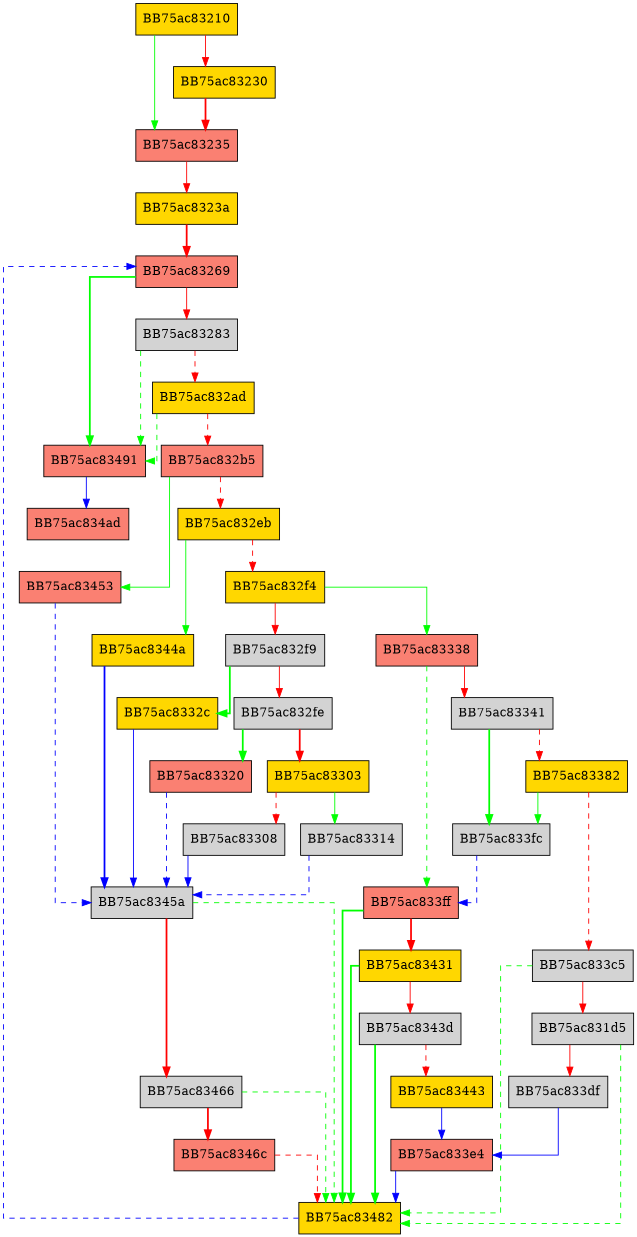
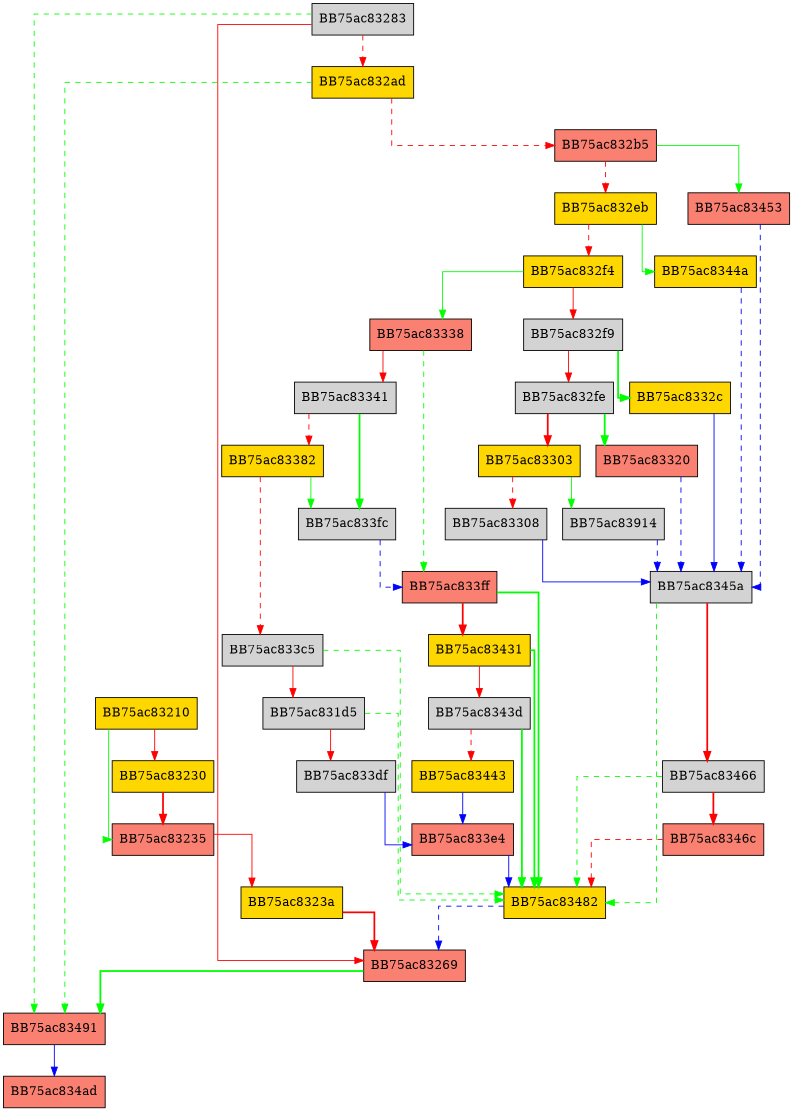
(187, 299) -> (218, 514)
(105, 772) -> (741, 425)
(351, 840) -> (613, 524)
